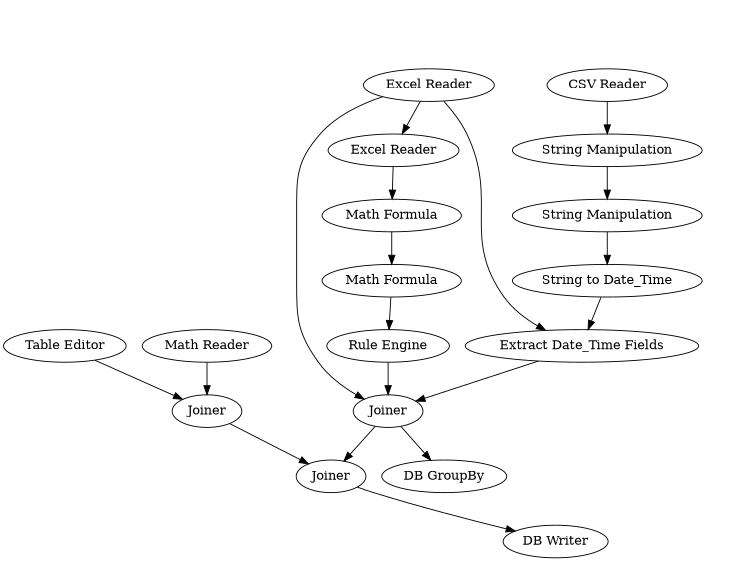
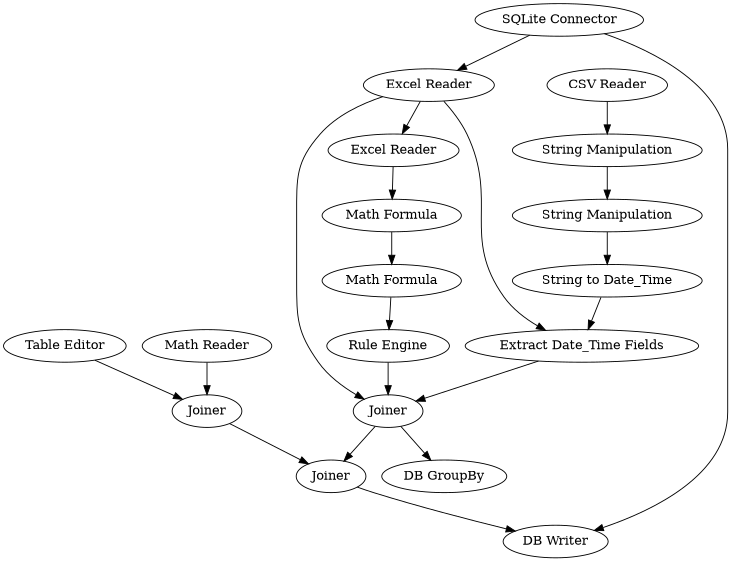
none -> (559, 20)
